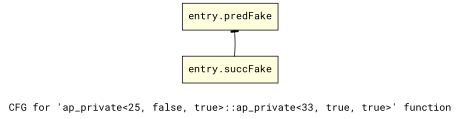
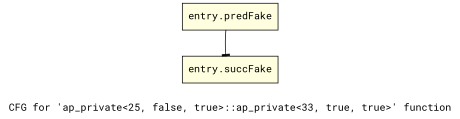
(235, 45) -> (225, 41)
